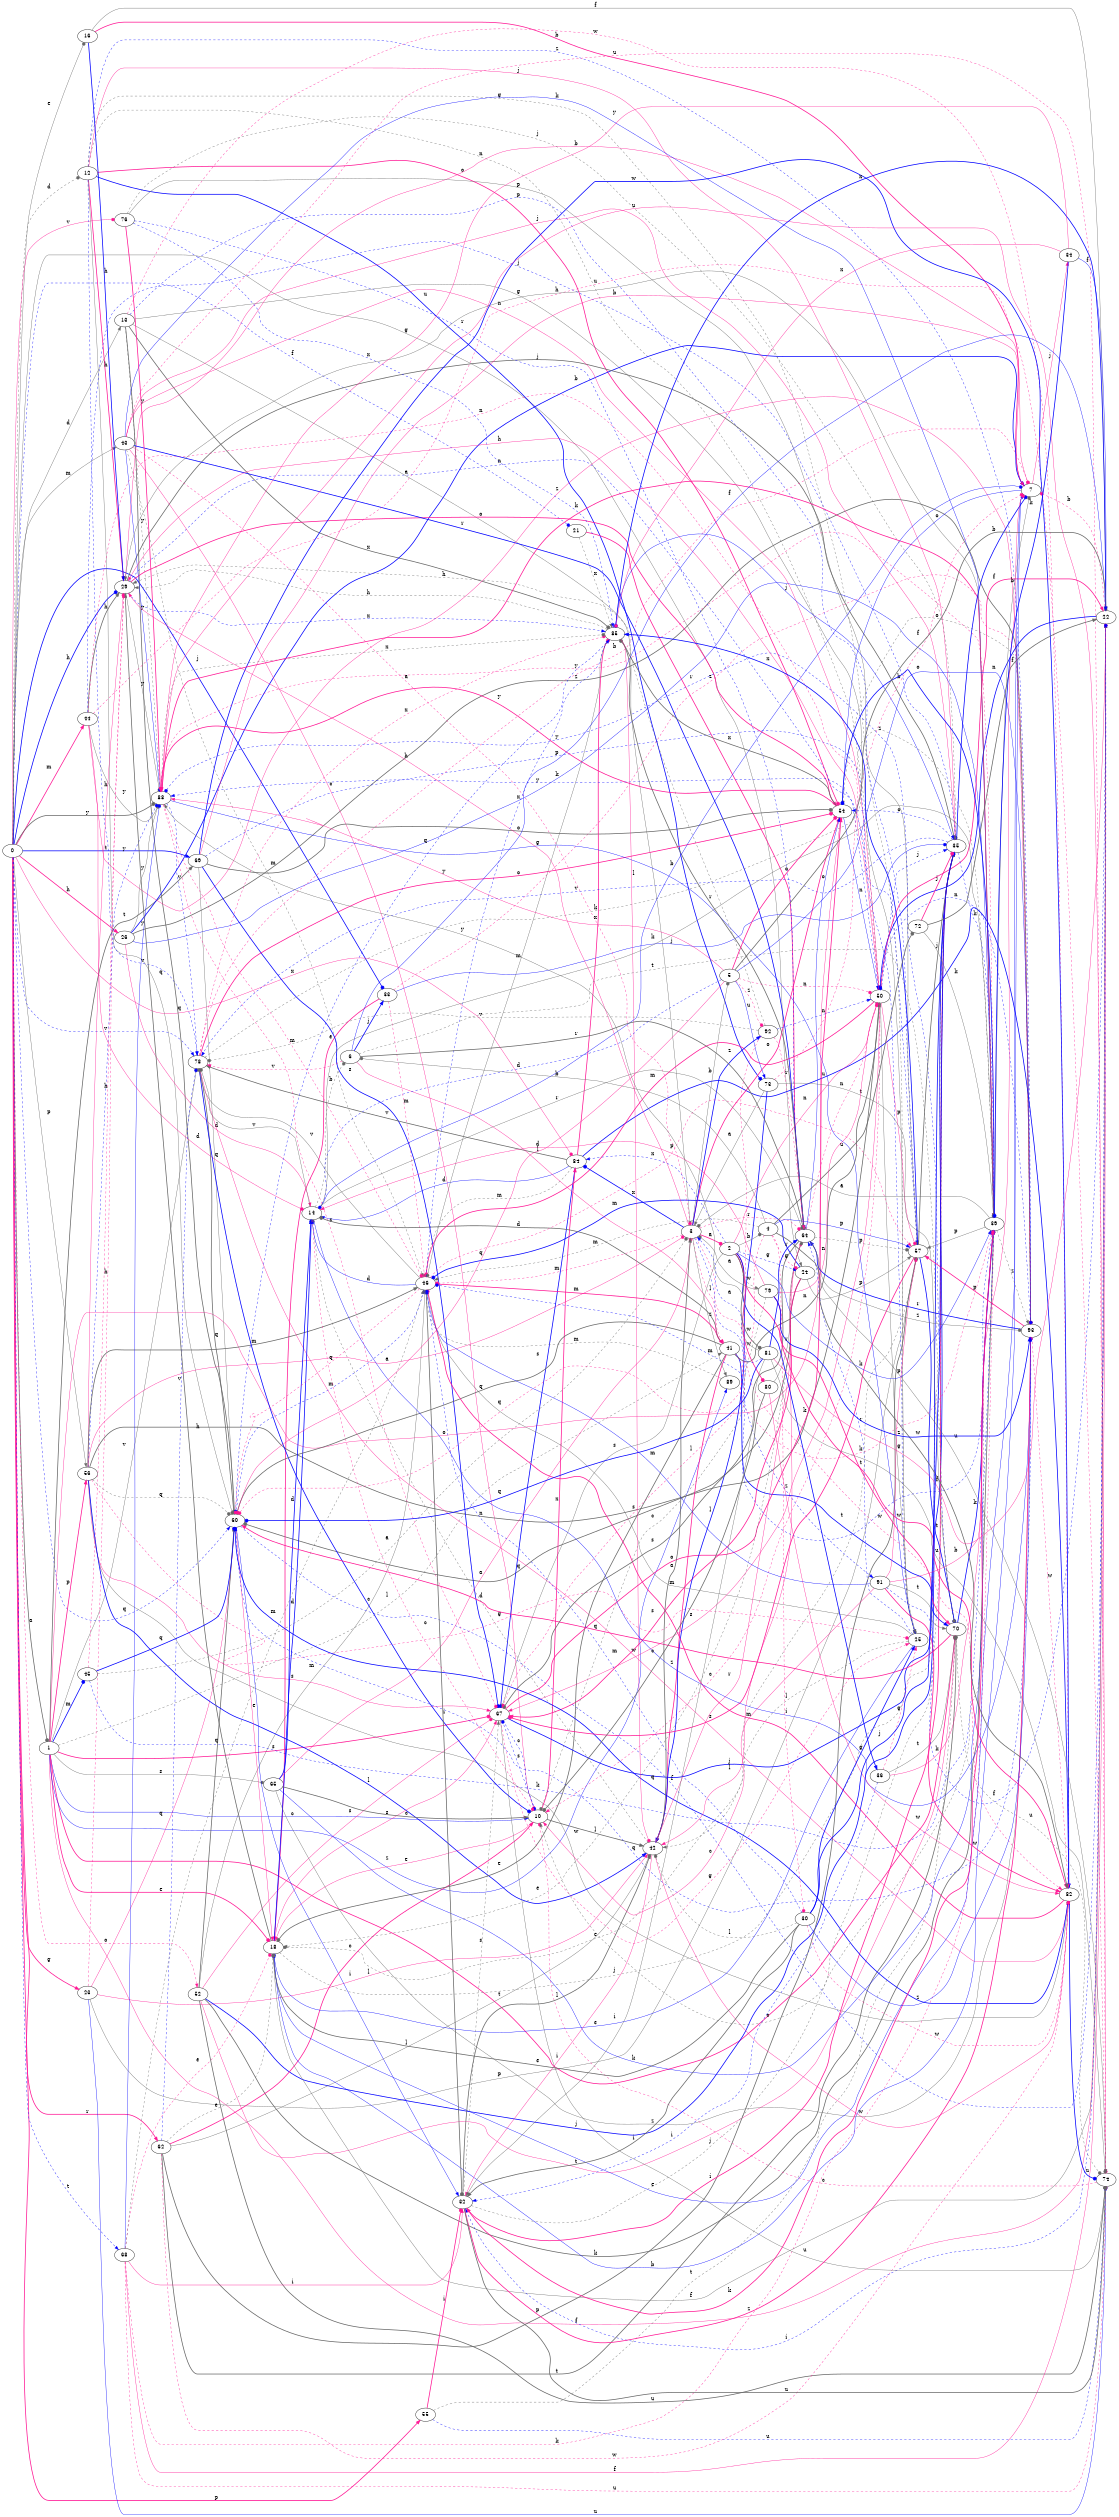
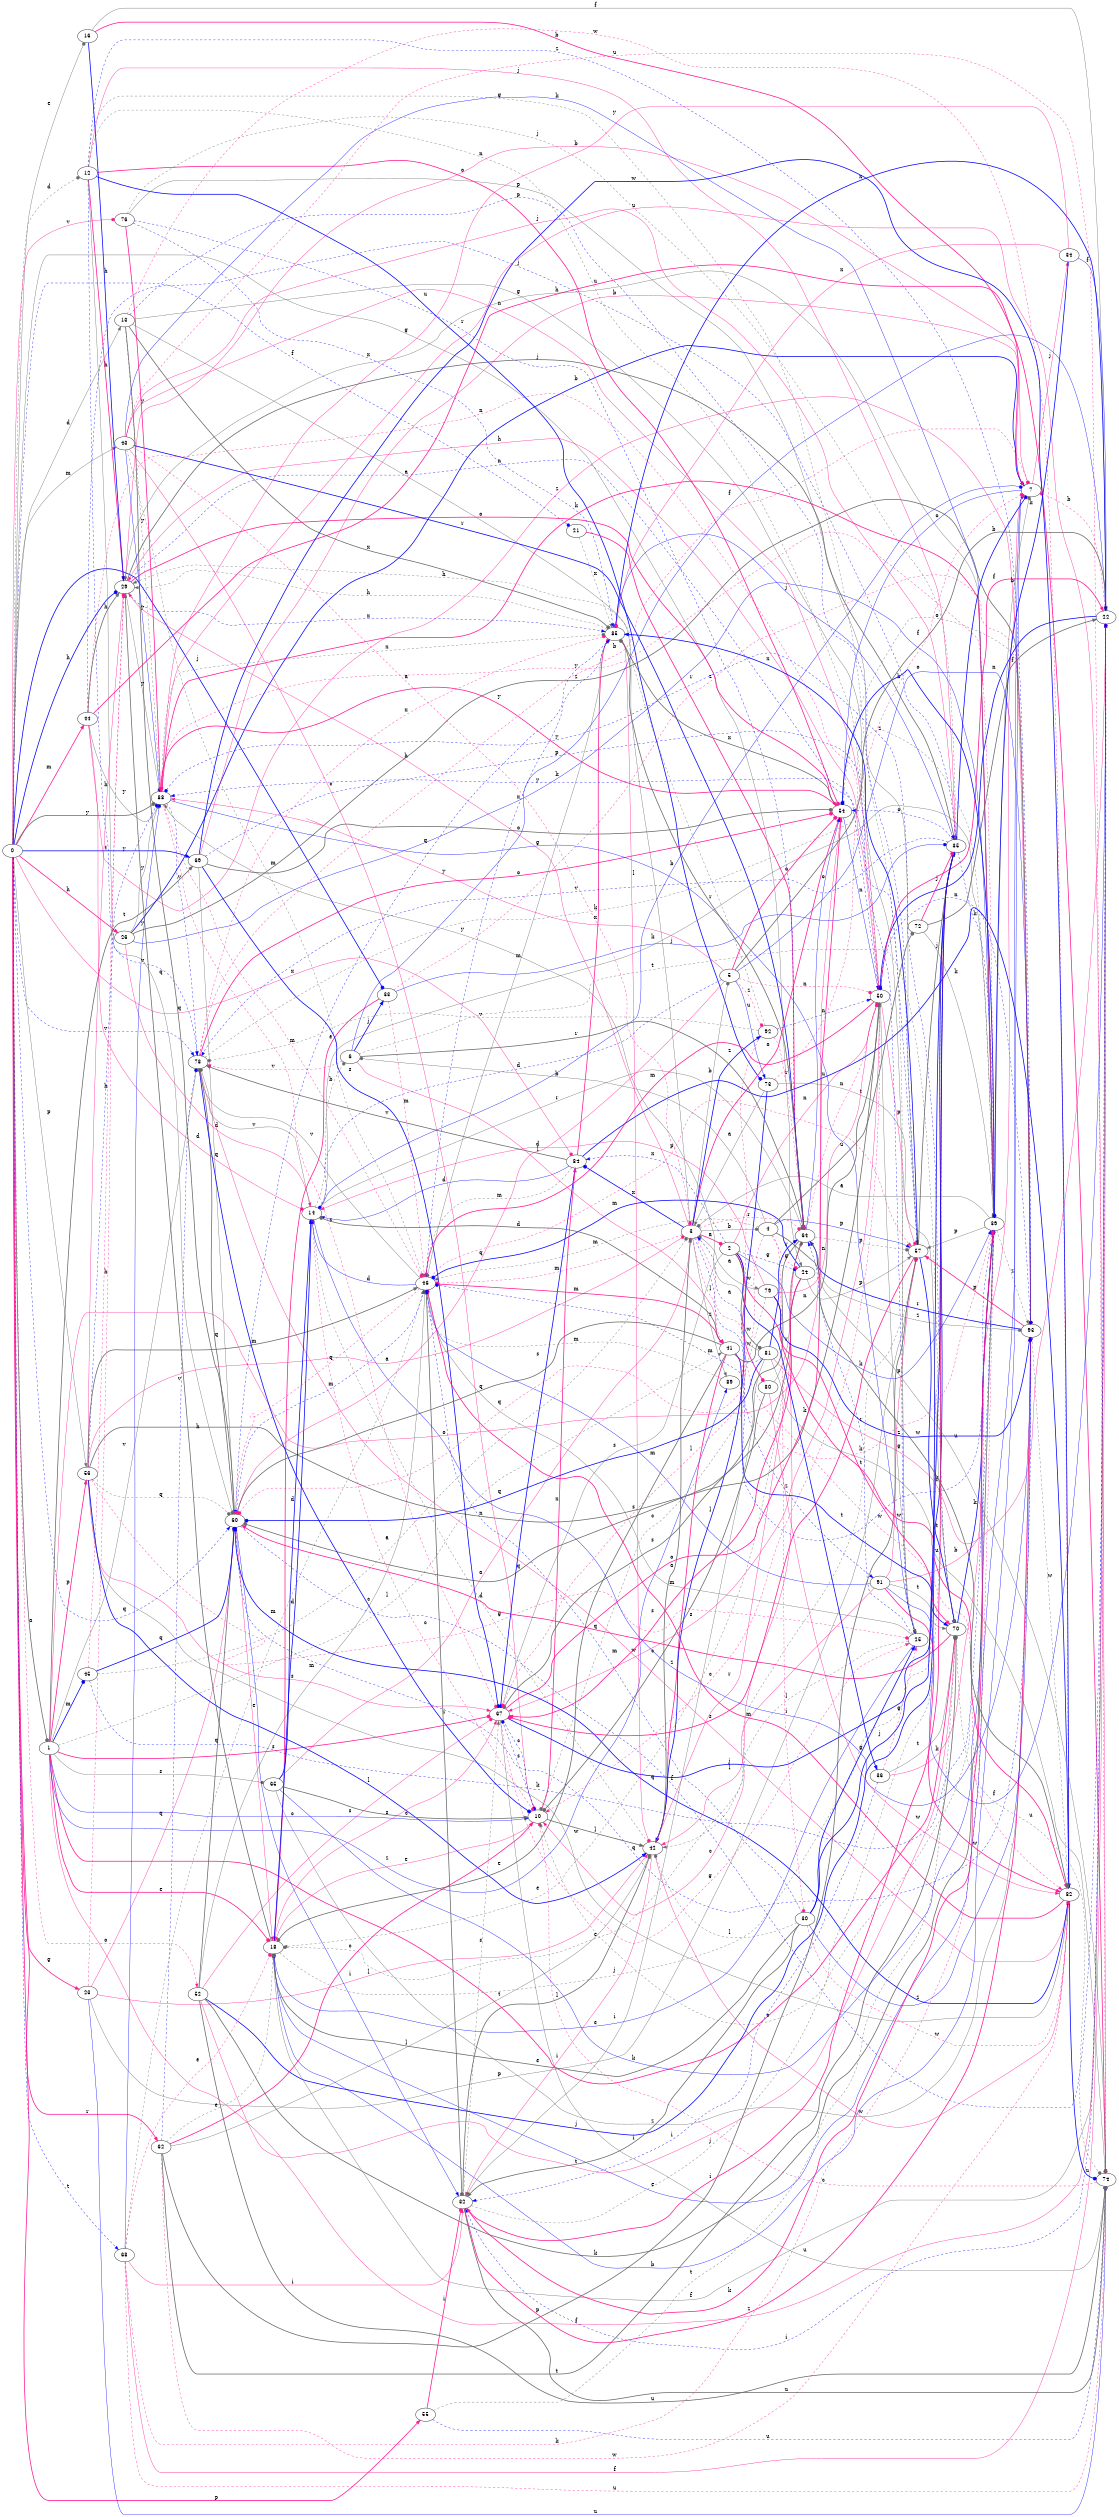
(1061, 753) -> (1061, 753)
(891, 918) -> none
(749, 1241) -> (728, 1230)
(1082, 1397) -> (1082, 1397)
(1050, 1611) -> (1050, 1611)
